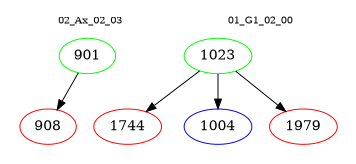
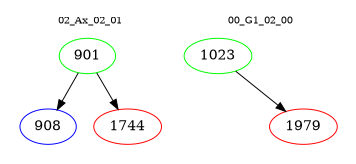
(90, 21) -> (90, 21)
(261, 21) -> (261, 21)
(183, 84) -> (105, 87)
(48, 127) -> (48, 127)
(218, 127) -> none
